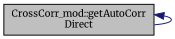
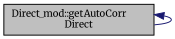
(79, 20) -> (79, 20)
